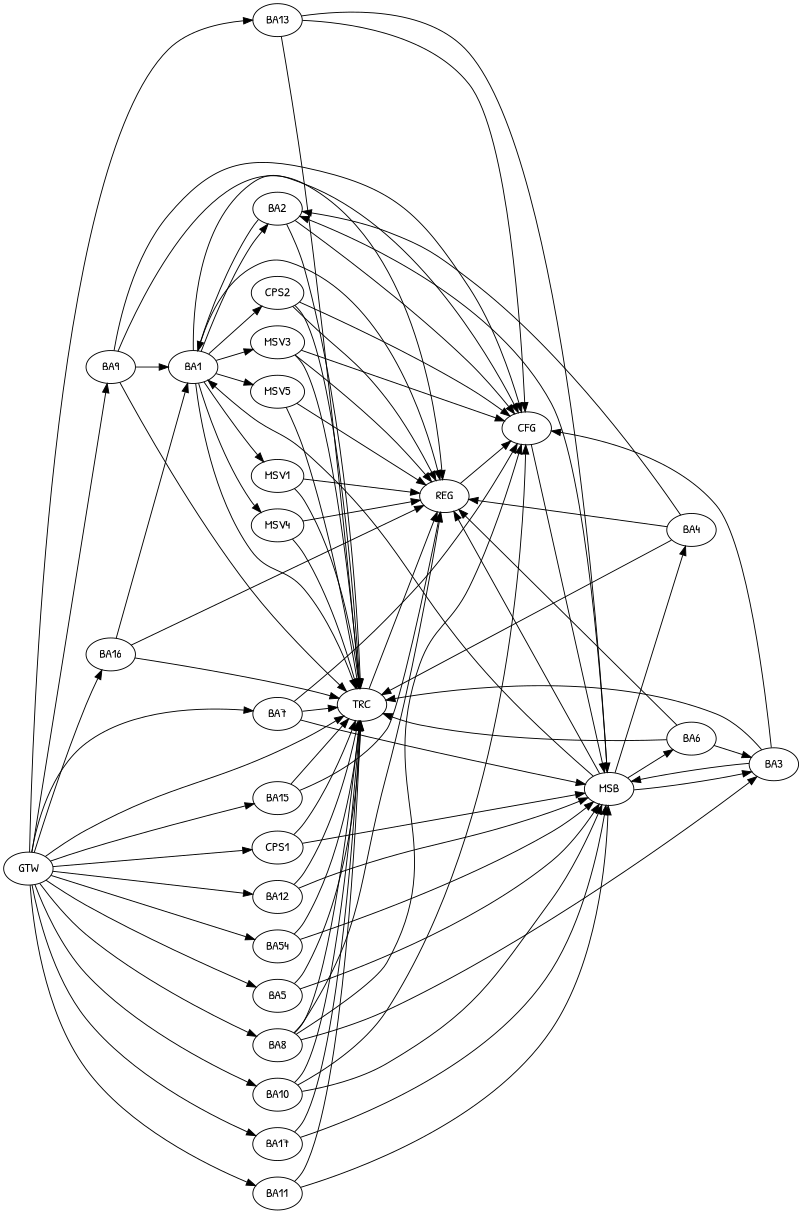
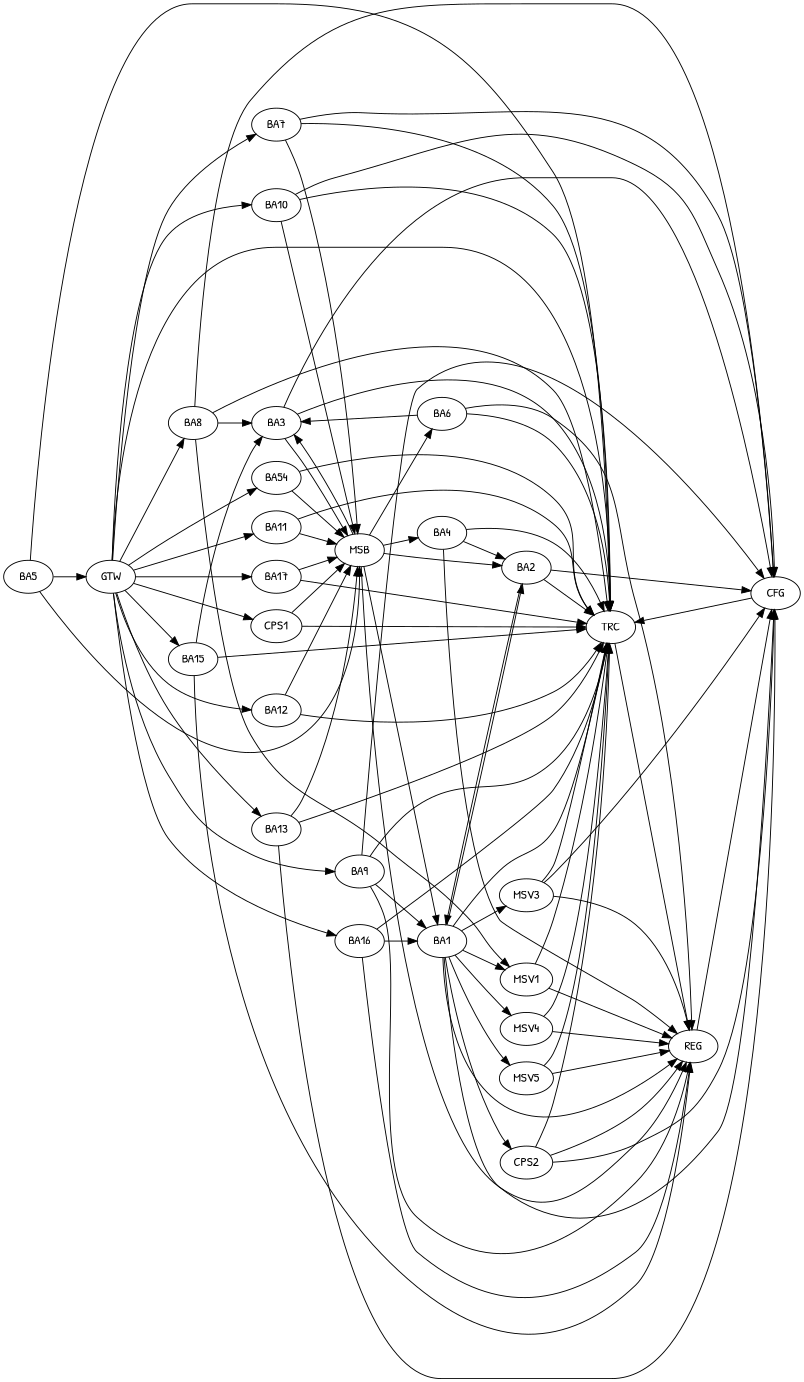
none -> (219, 536)
(567, 604) -> (698, 609)
(384, 784) -> (253, 738)
(145, 936) -> (65, 577)
